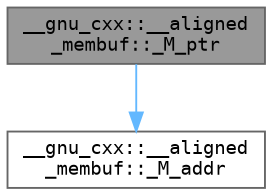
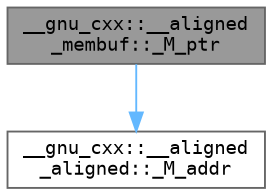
(136, 160) -> (136, 160)
